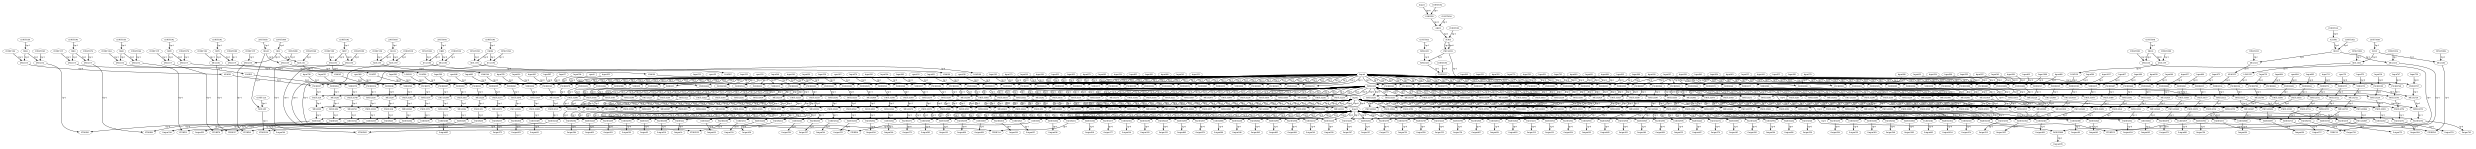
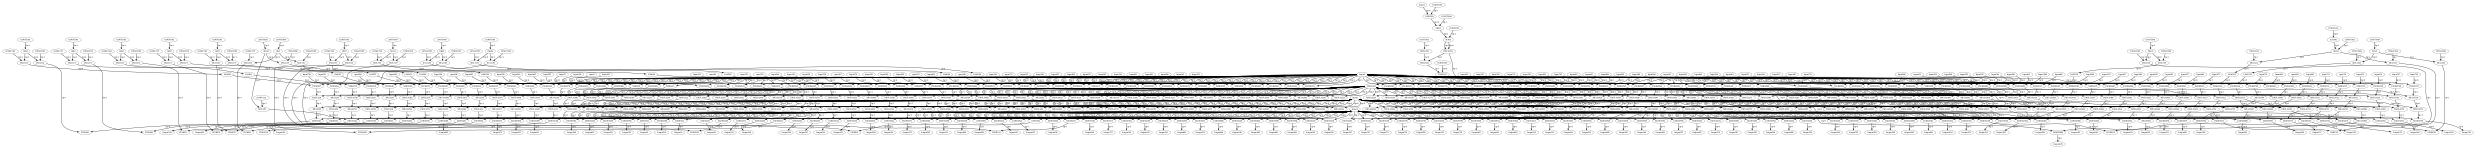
none -> (1548, 103)
(263, 120) -> (307, 112)
